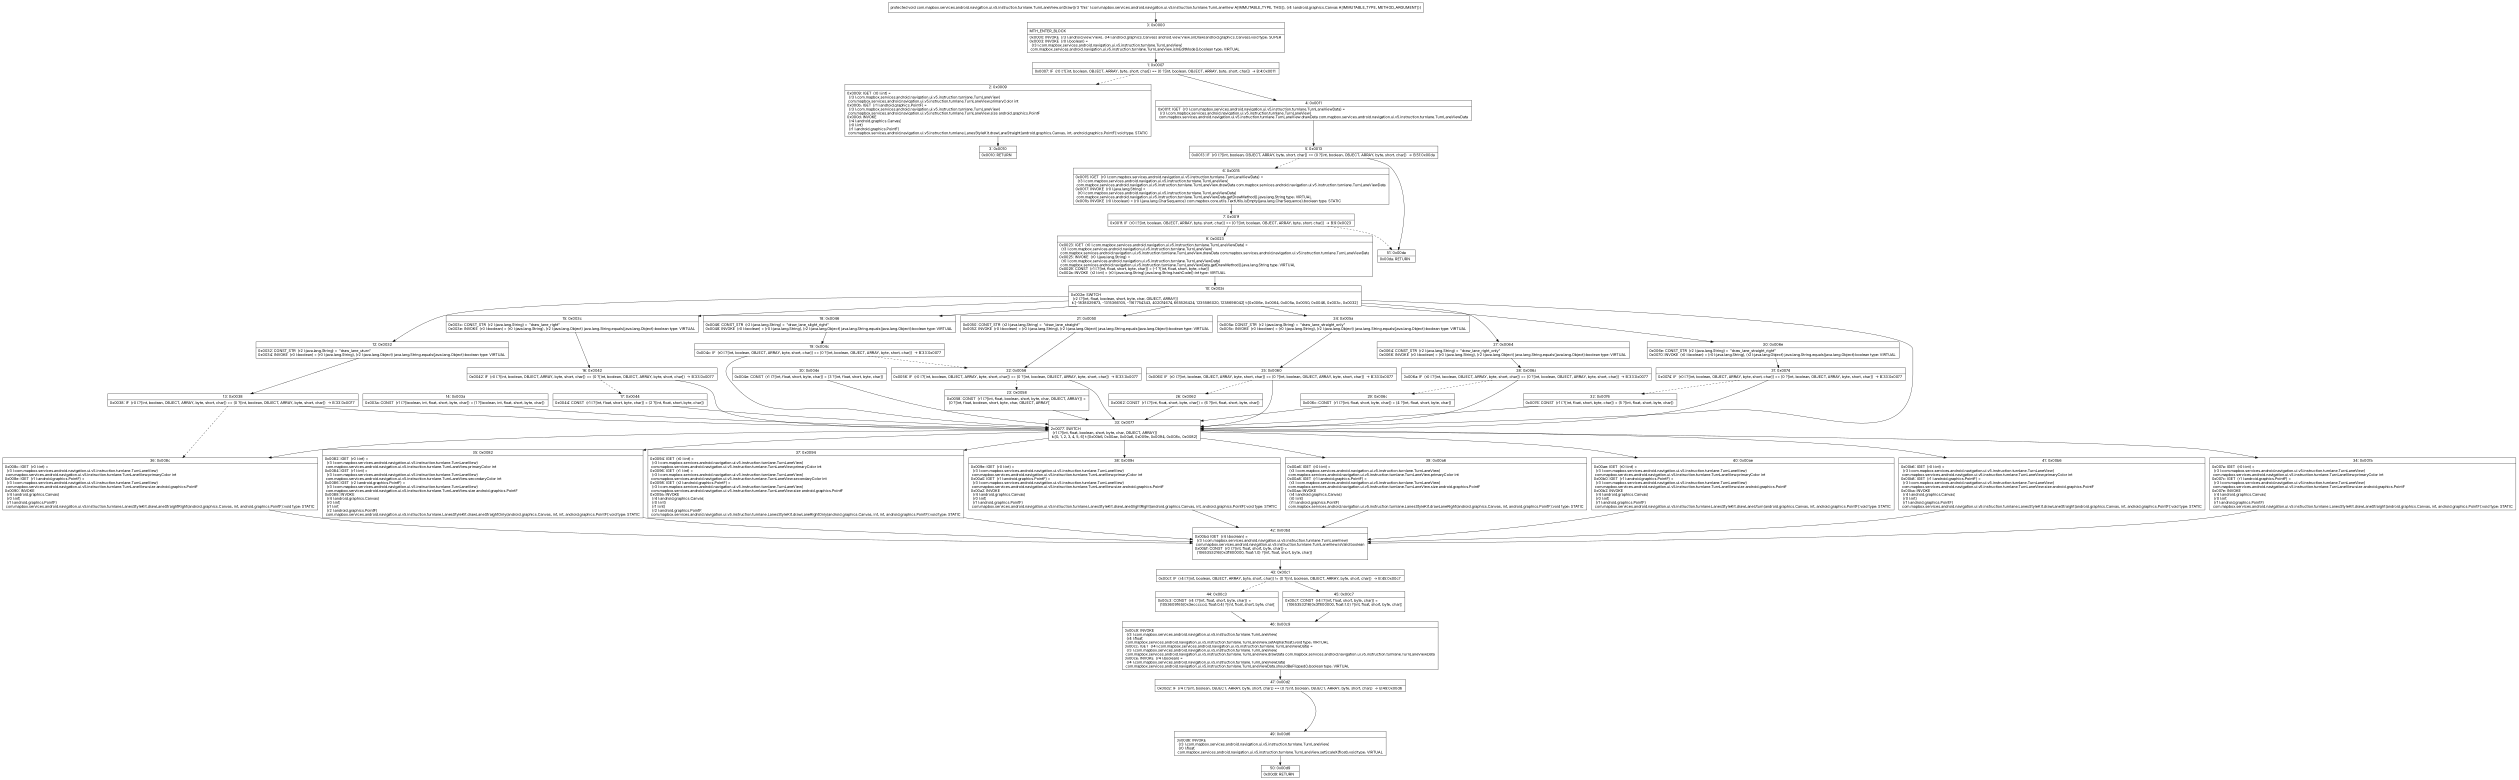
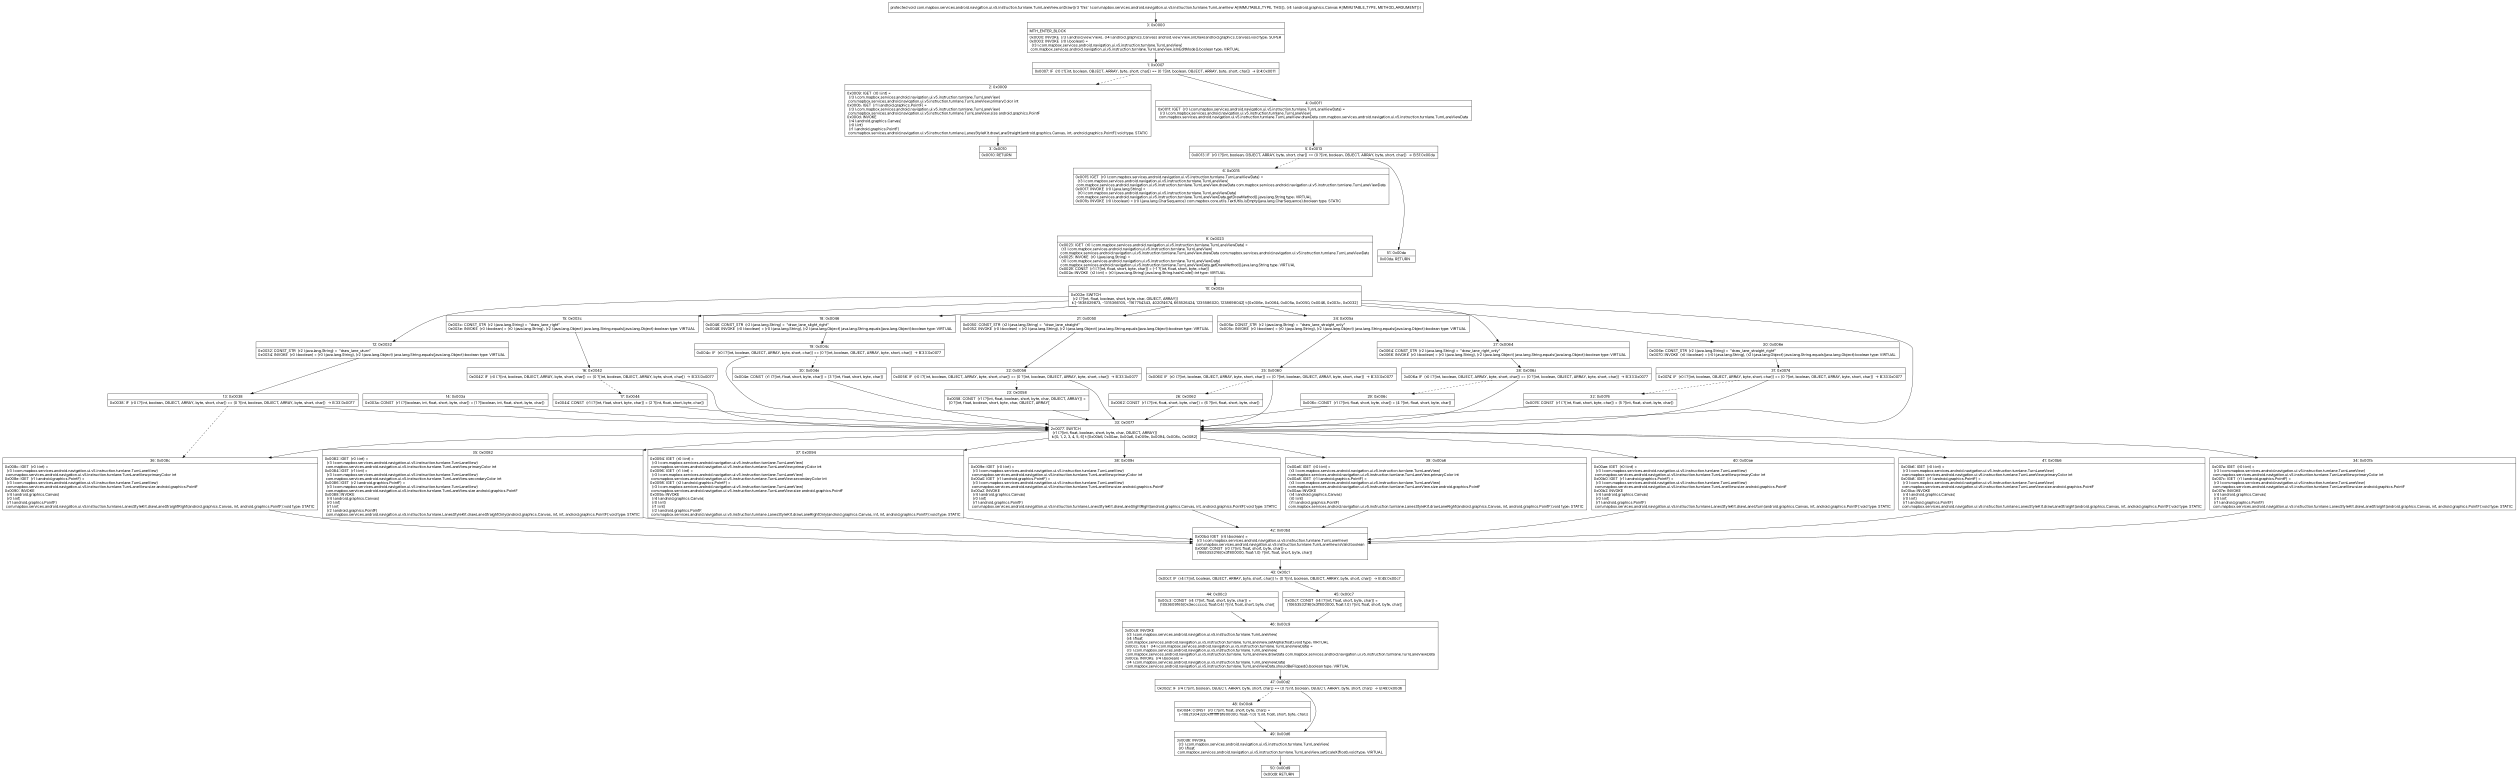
(1231, 220) -> none
(917, 362) -> (815, 361)
(1255, 586) -> none
none -> (1243, 711)
